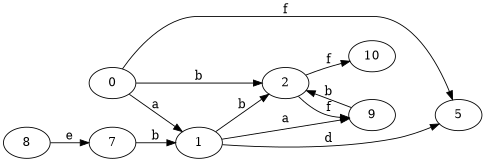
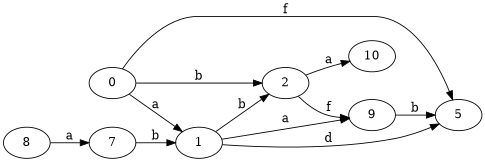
(329, 60) -> (329, 60)
(333, 101) -> (411, 115)
(70, 136) -> (70, 136)
